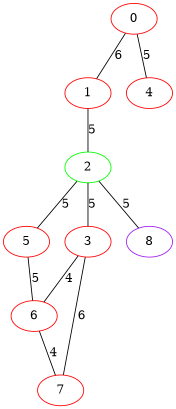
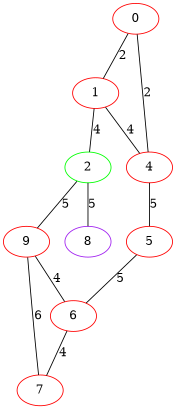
(119, 56) -> (123, 56)
(147, 56) -> (148, 93)
(92, 130) -> (97, 130)
none -> (123, 130)
(57, 205) -> (149, 205)
(88, 242) -> (26, 242)
